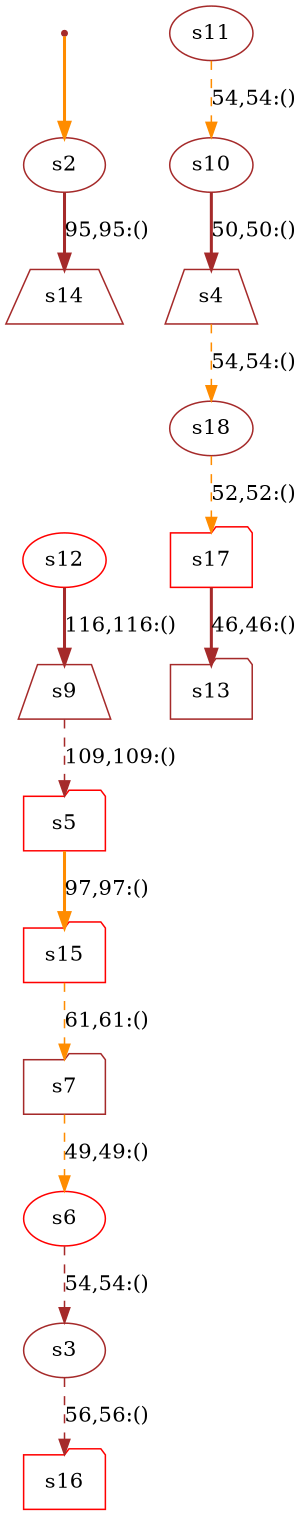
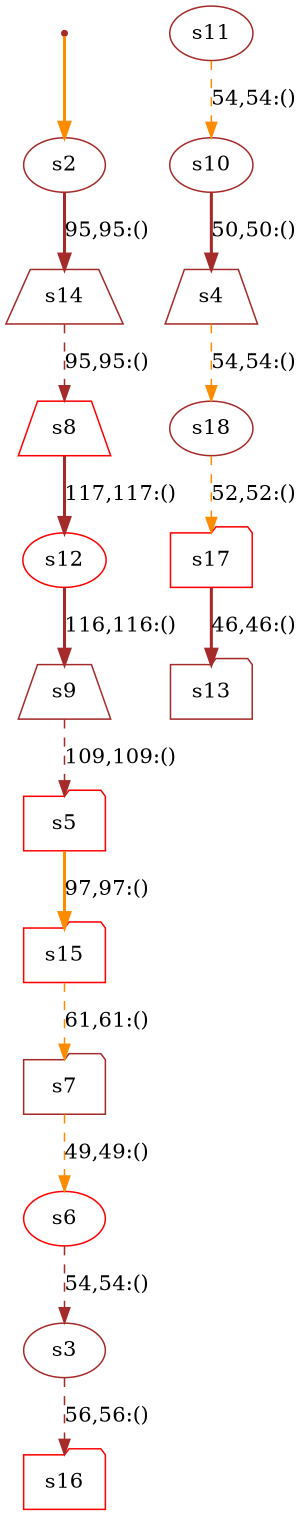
none -> (64, 428)
